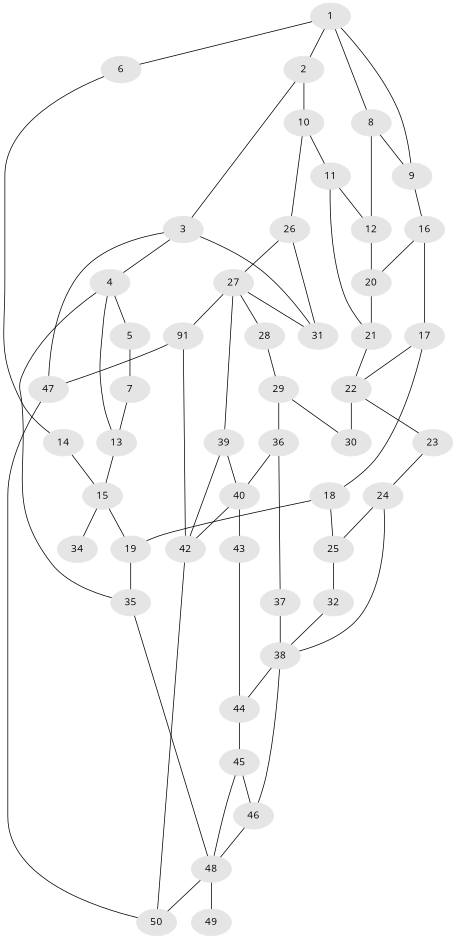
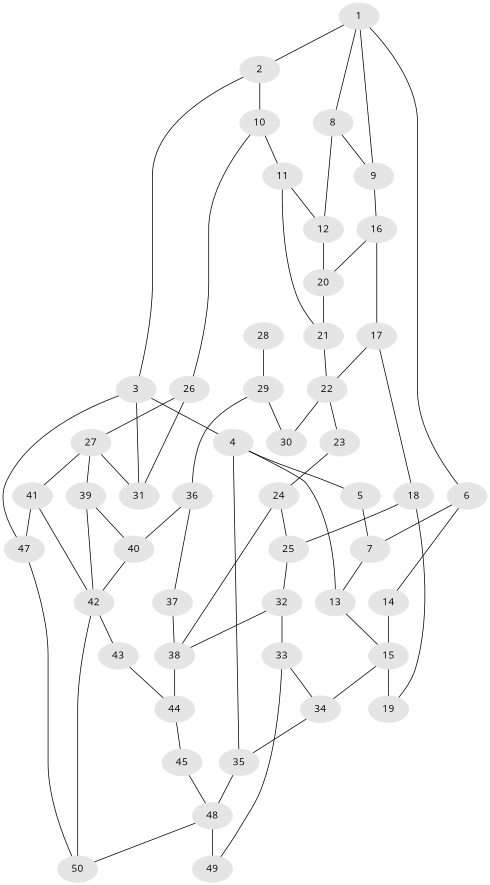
(249, 309) -> none
(183, 336) -> (33, 496)
none -> (424, 520)
(240, 523) -> (106, 629)
(131, 576) -> (280, 736)
none -> (282, 656)
(254, 816) -> none
